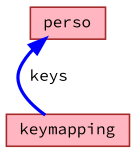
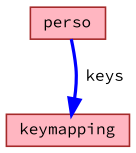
(19, 85) -> (76, 69)
